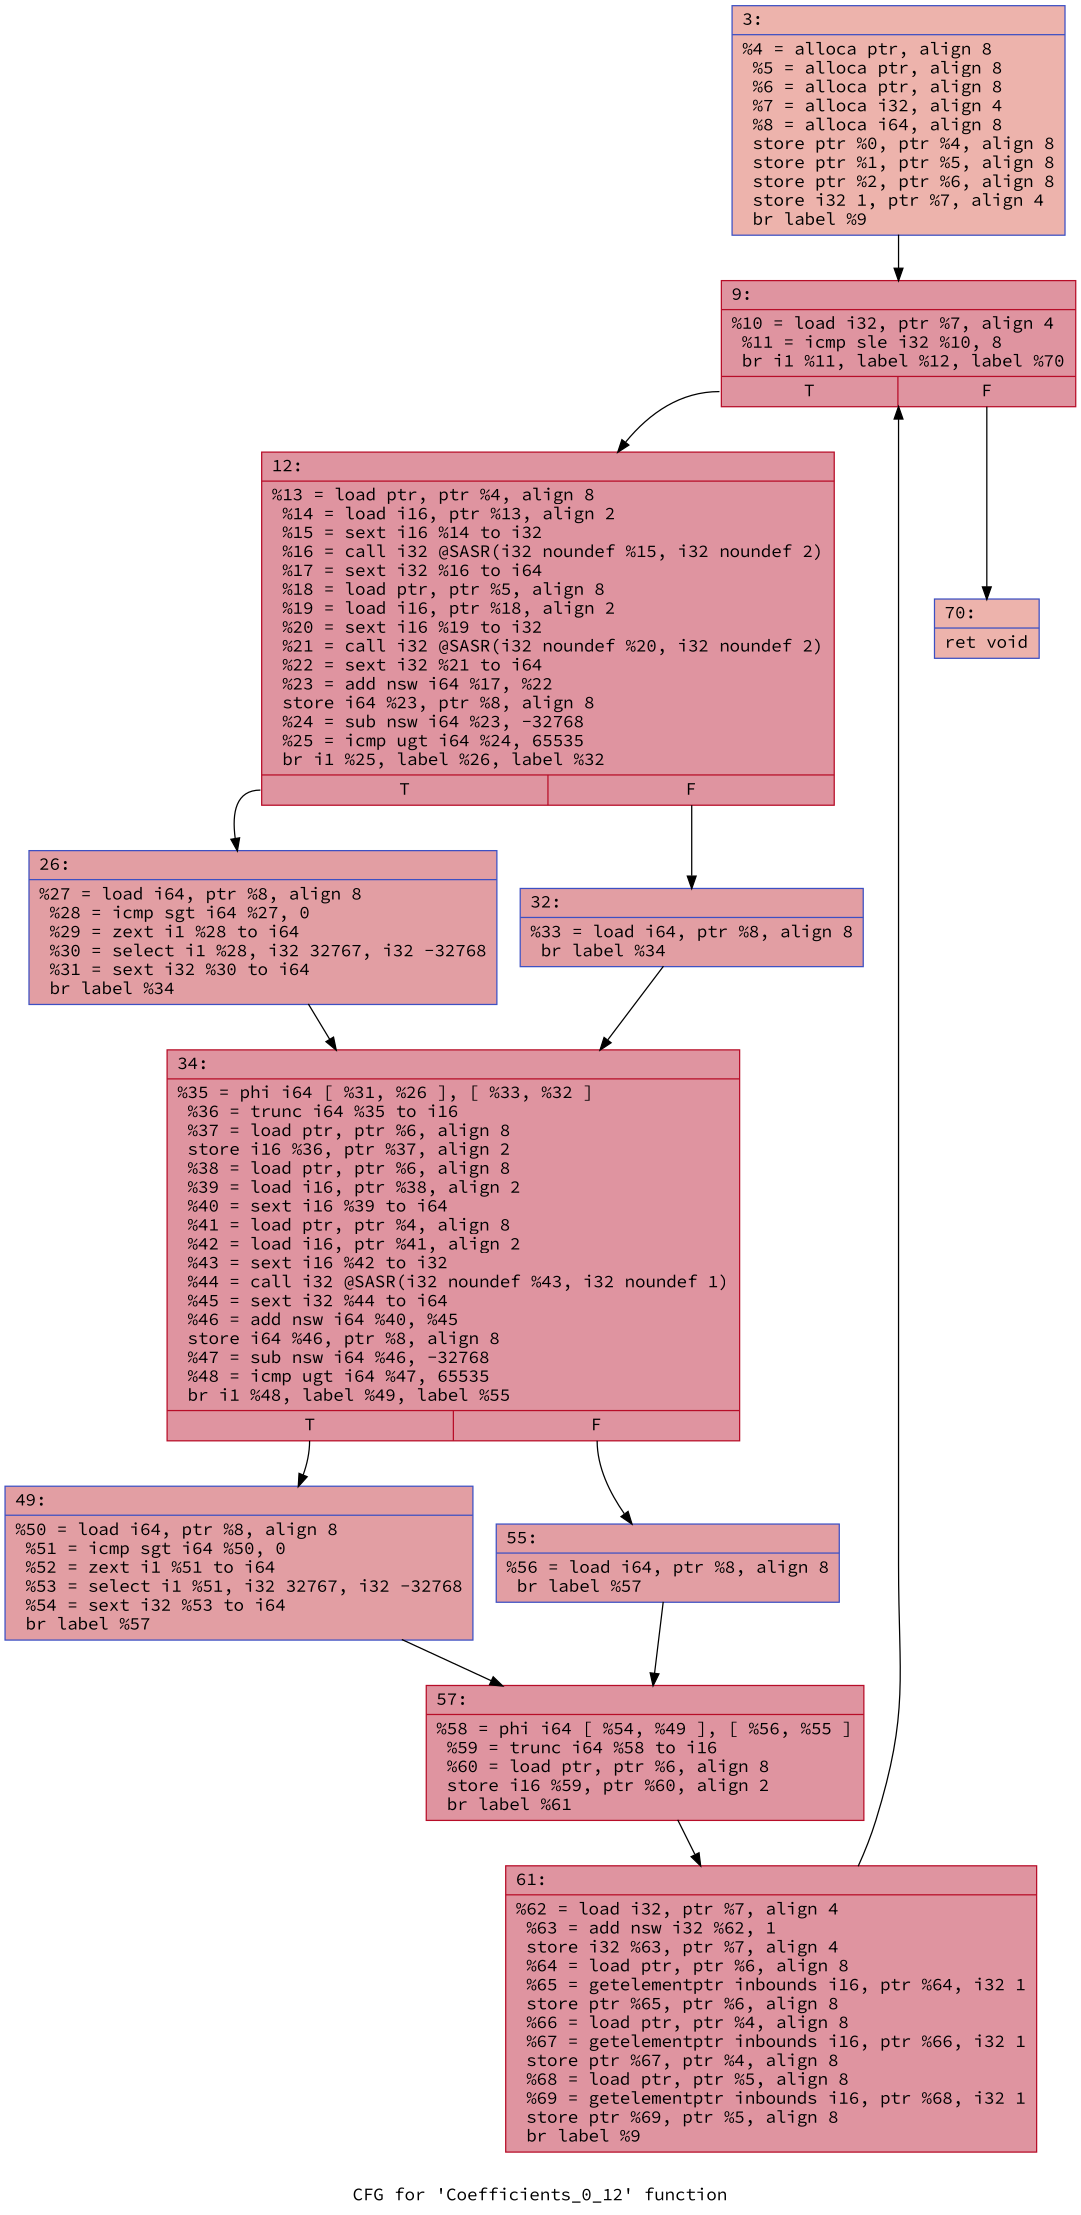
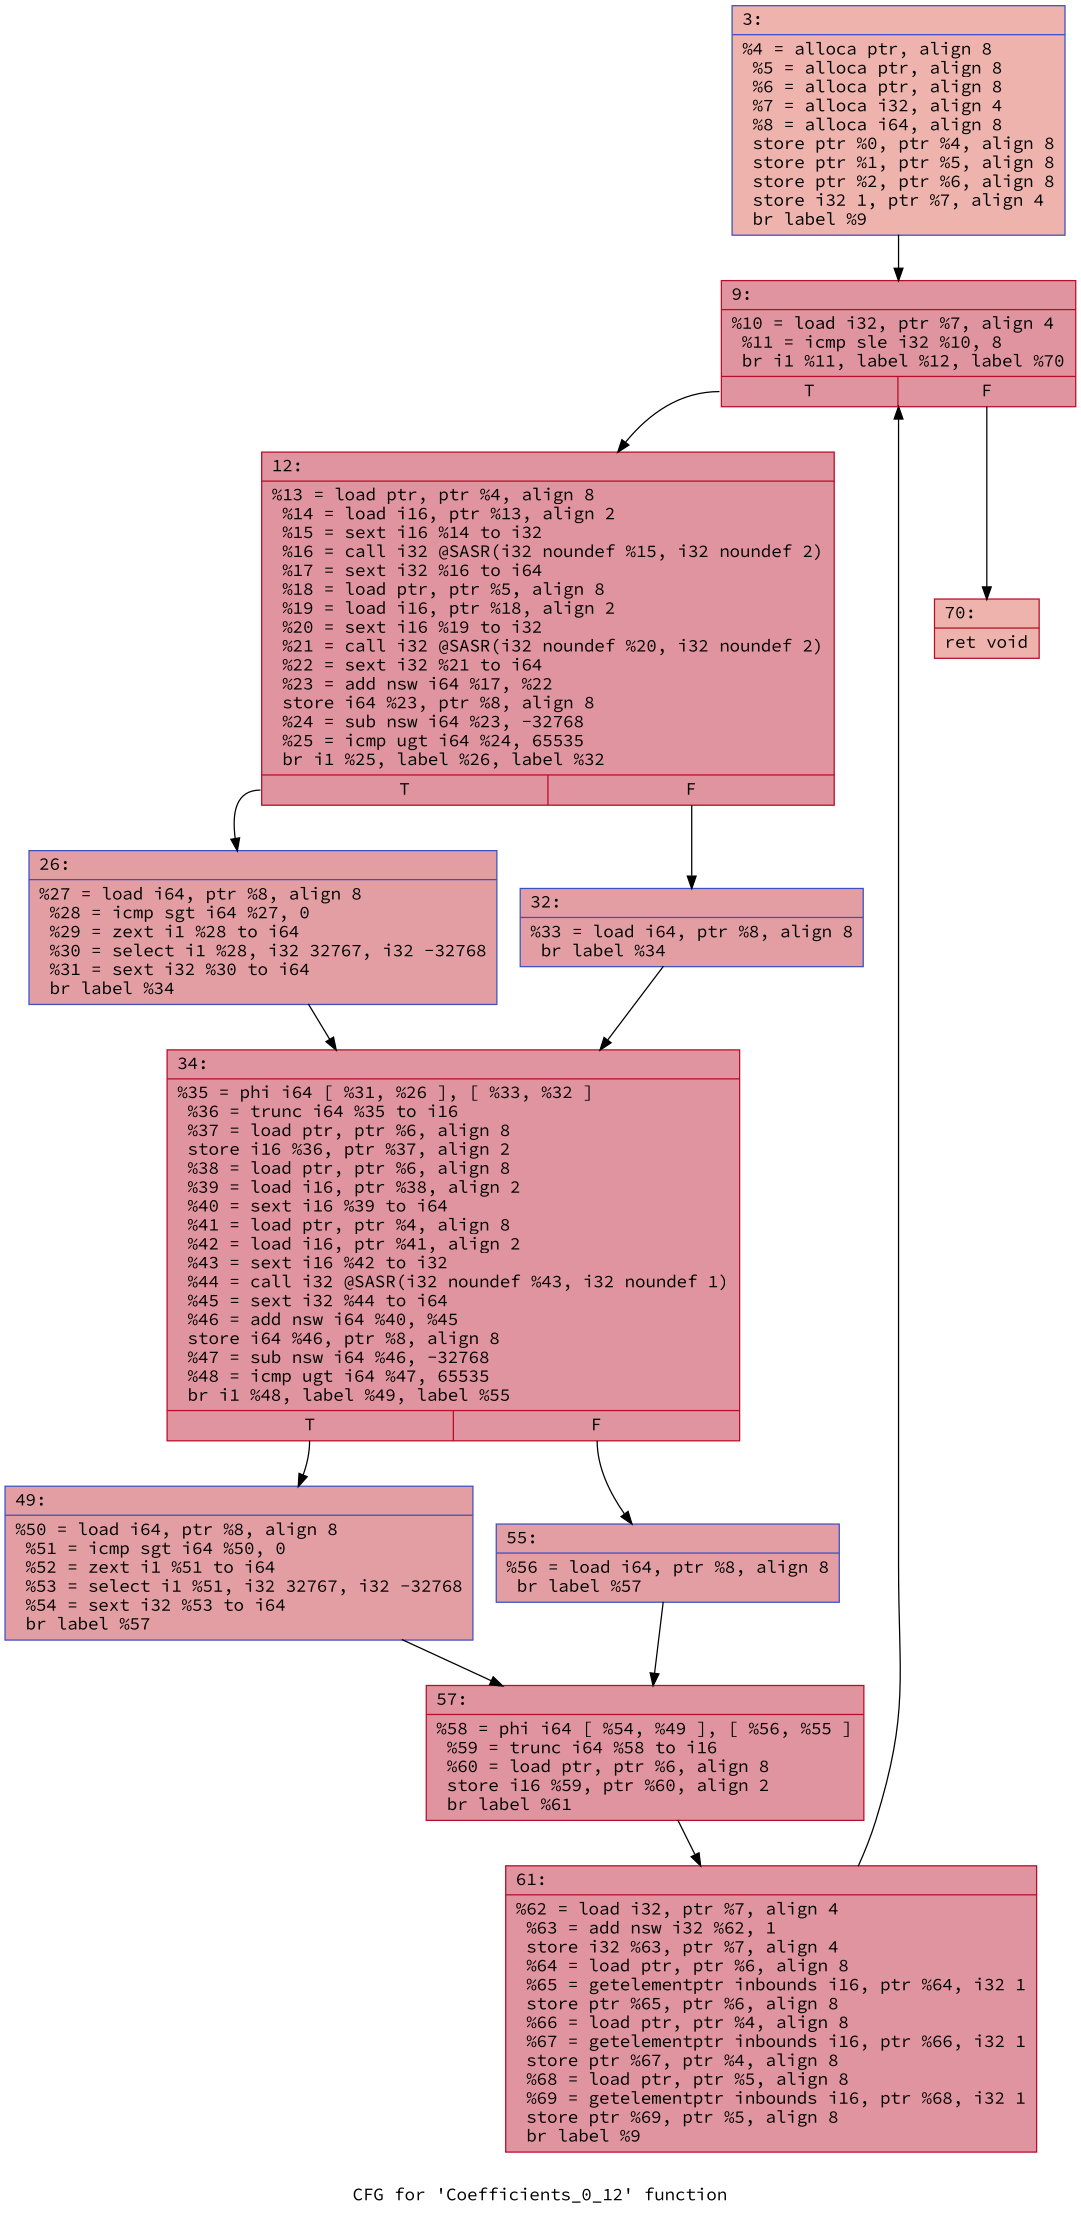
(987, 629) -> (987, 629)
